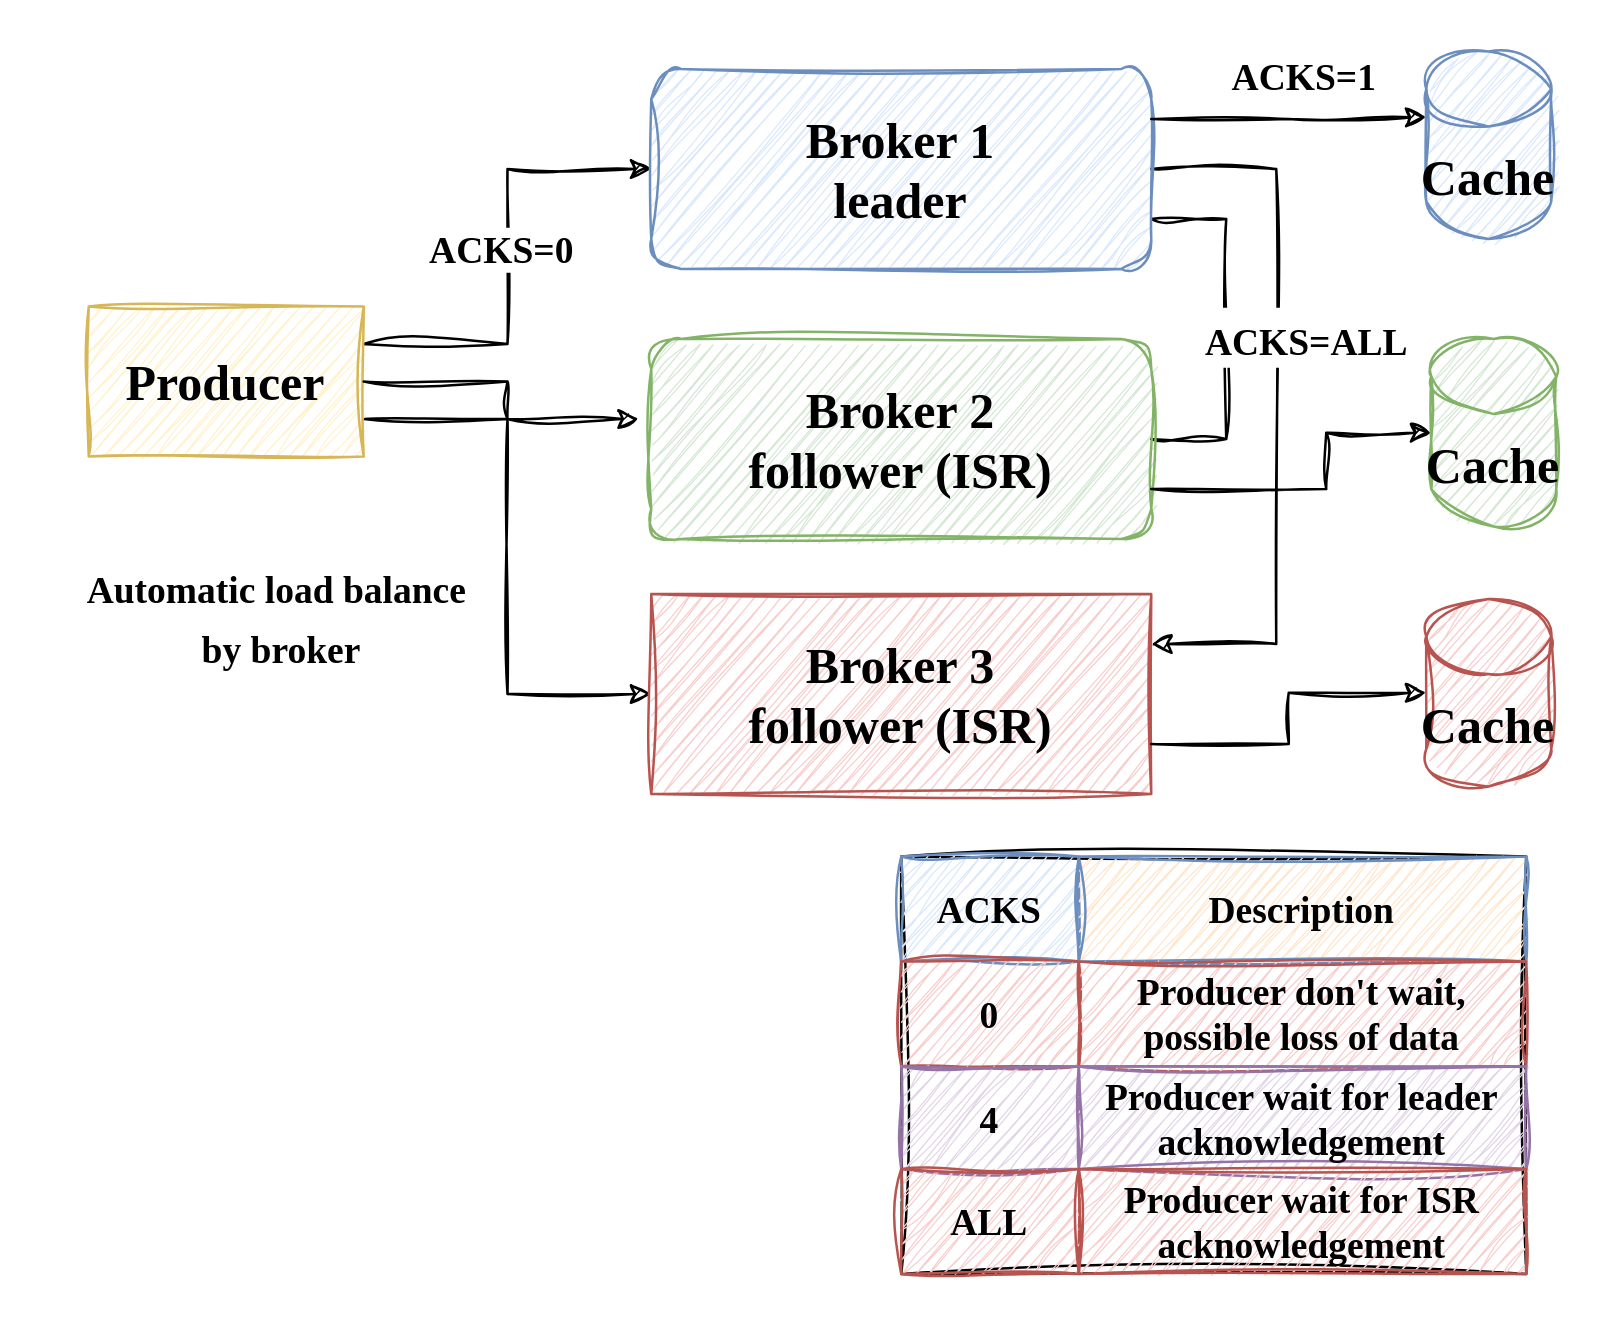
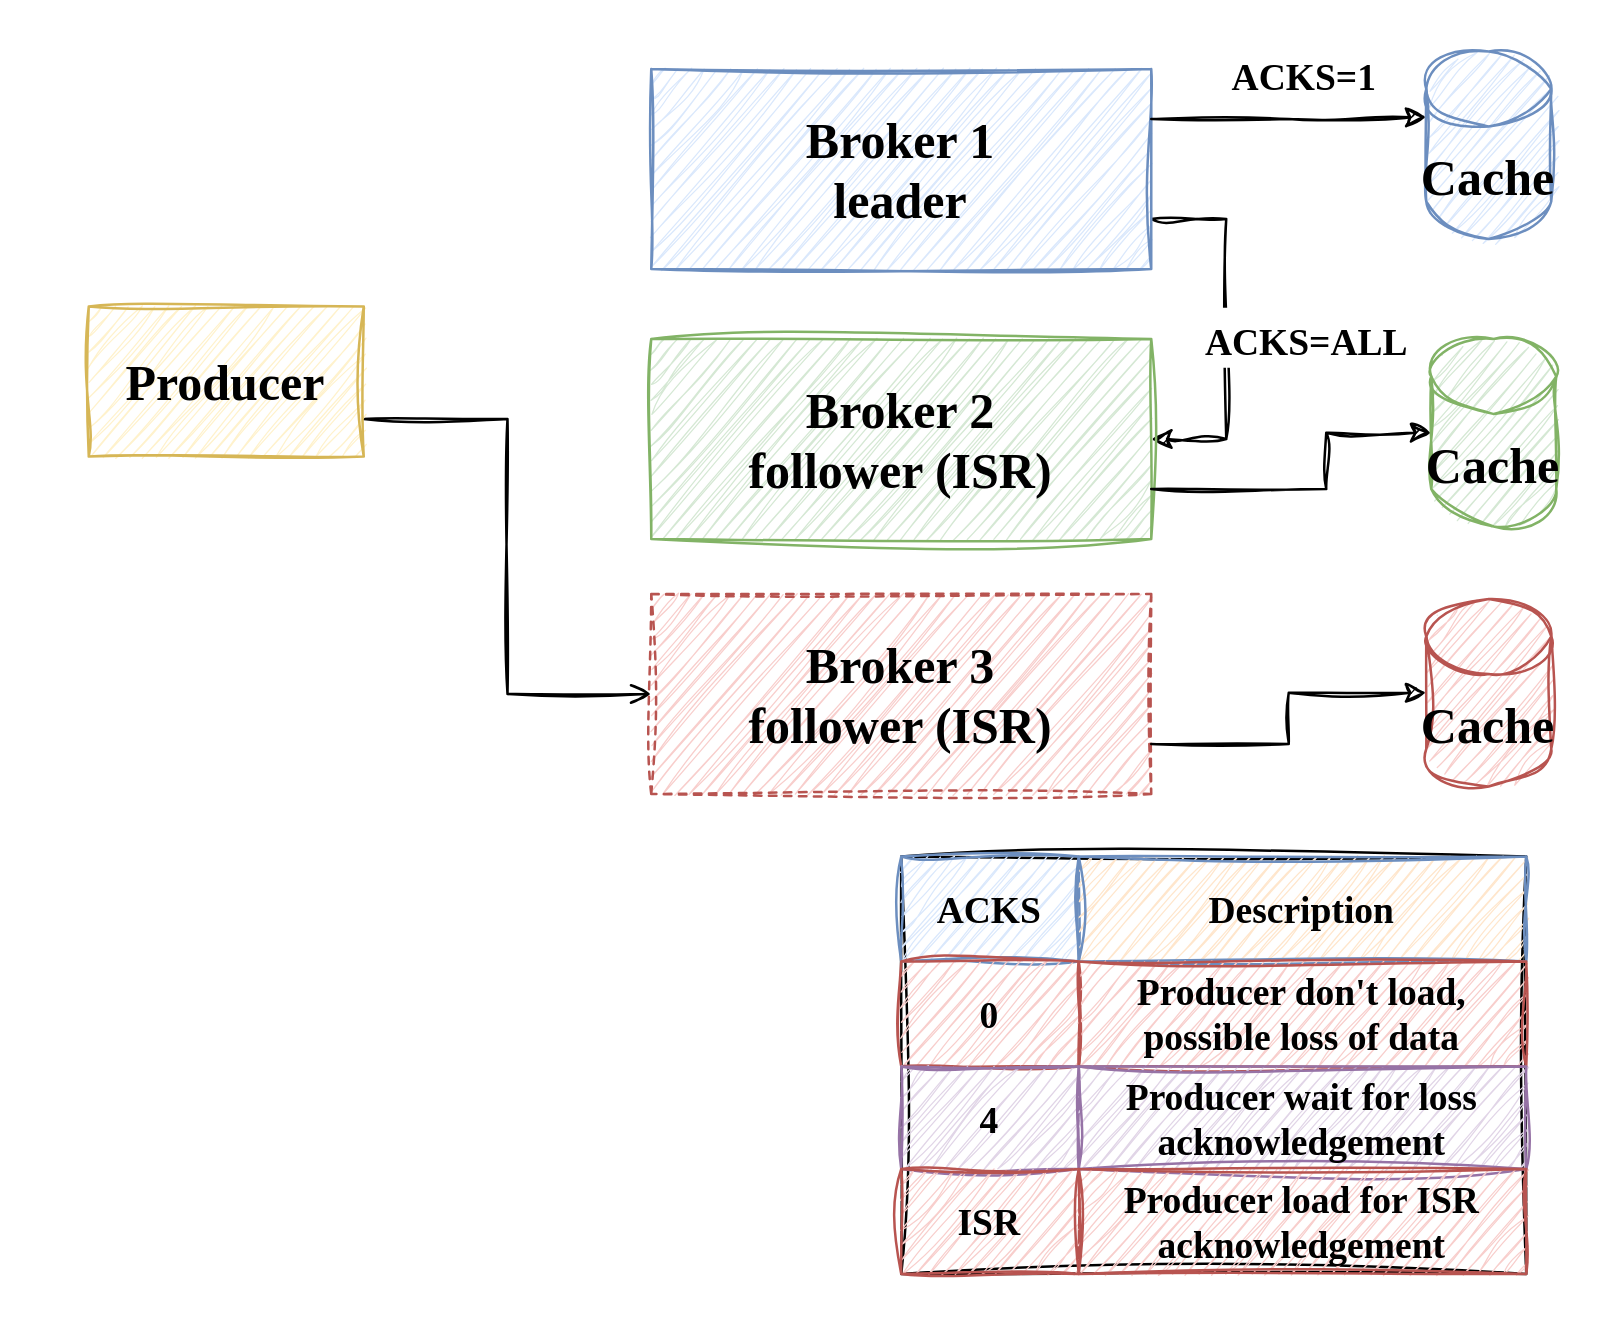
(901, 169) -> (901, 169)
(1276, 177) -> none
(481, 344) -> none
(508, 386) -> none
(901, 439) -> (901, 439)
(1176, 439) -> (1183, 439)
(276, 614) -> none
(632, 694) -> (638, 694)
(901, 694) -> (901, 694)
(1303, 1014) -> (1303, 1014)
(1303, 1119) -> (1303, 1119)
(990, 1221) -> (990, 1221)
(1303, 1221) -> (1303, 1221)
